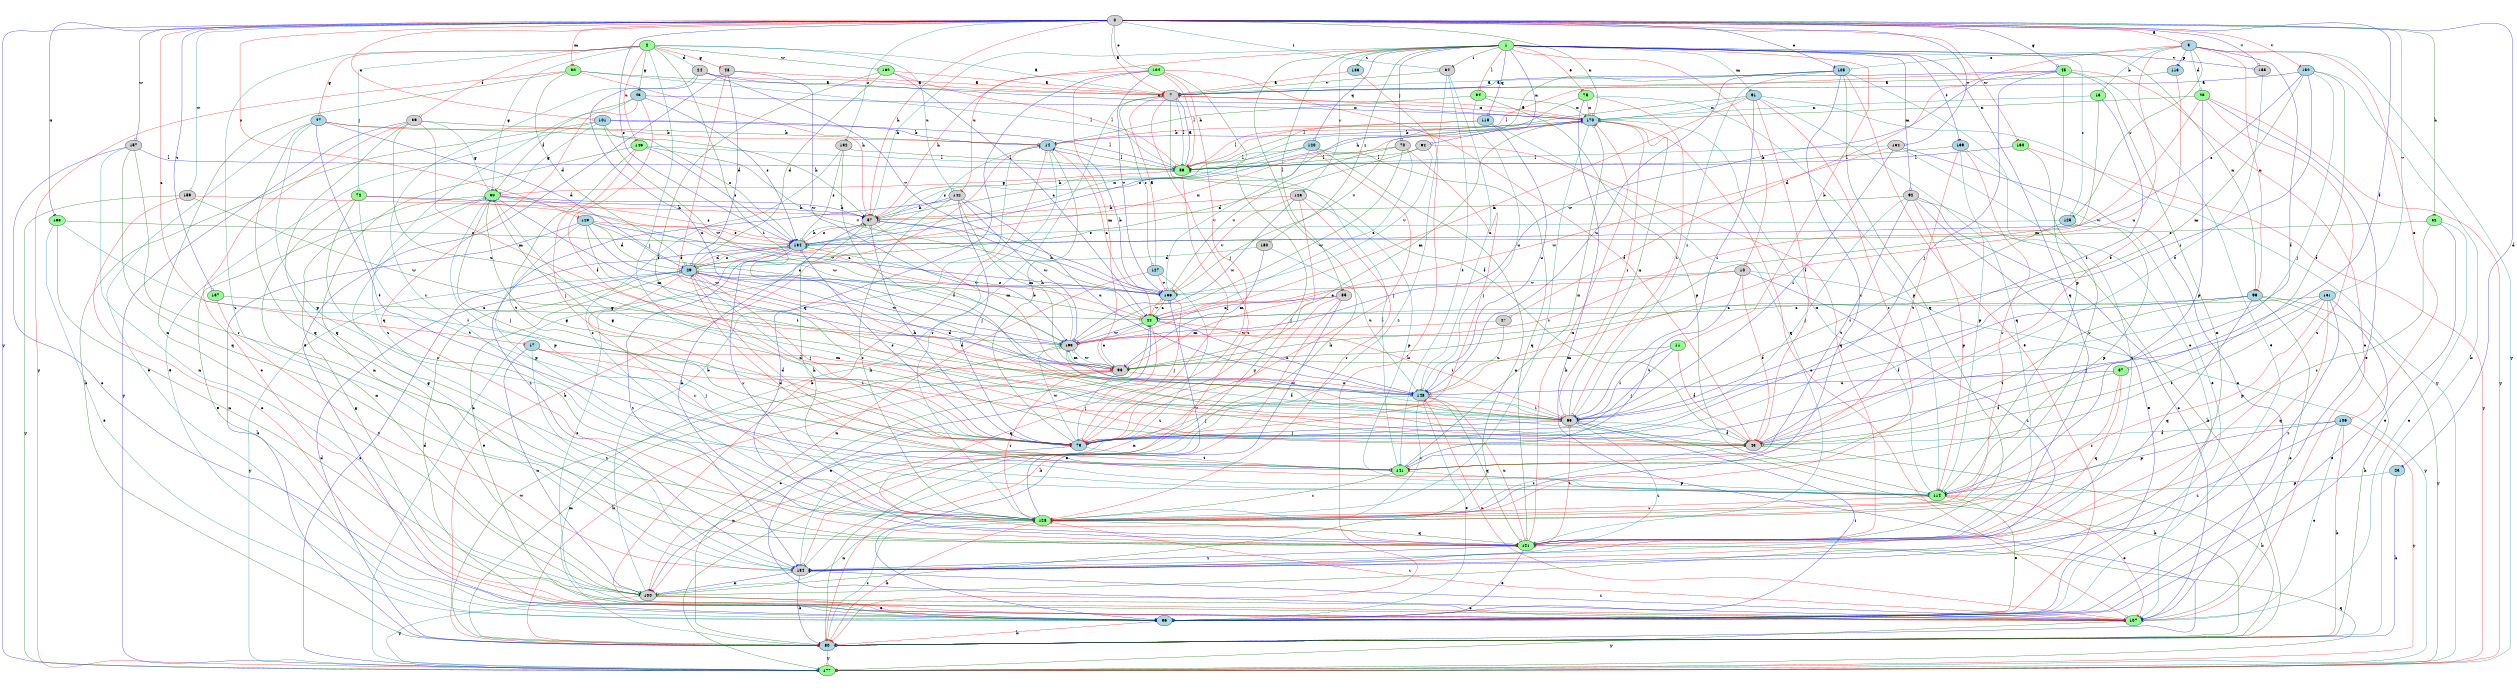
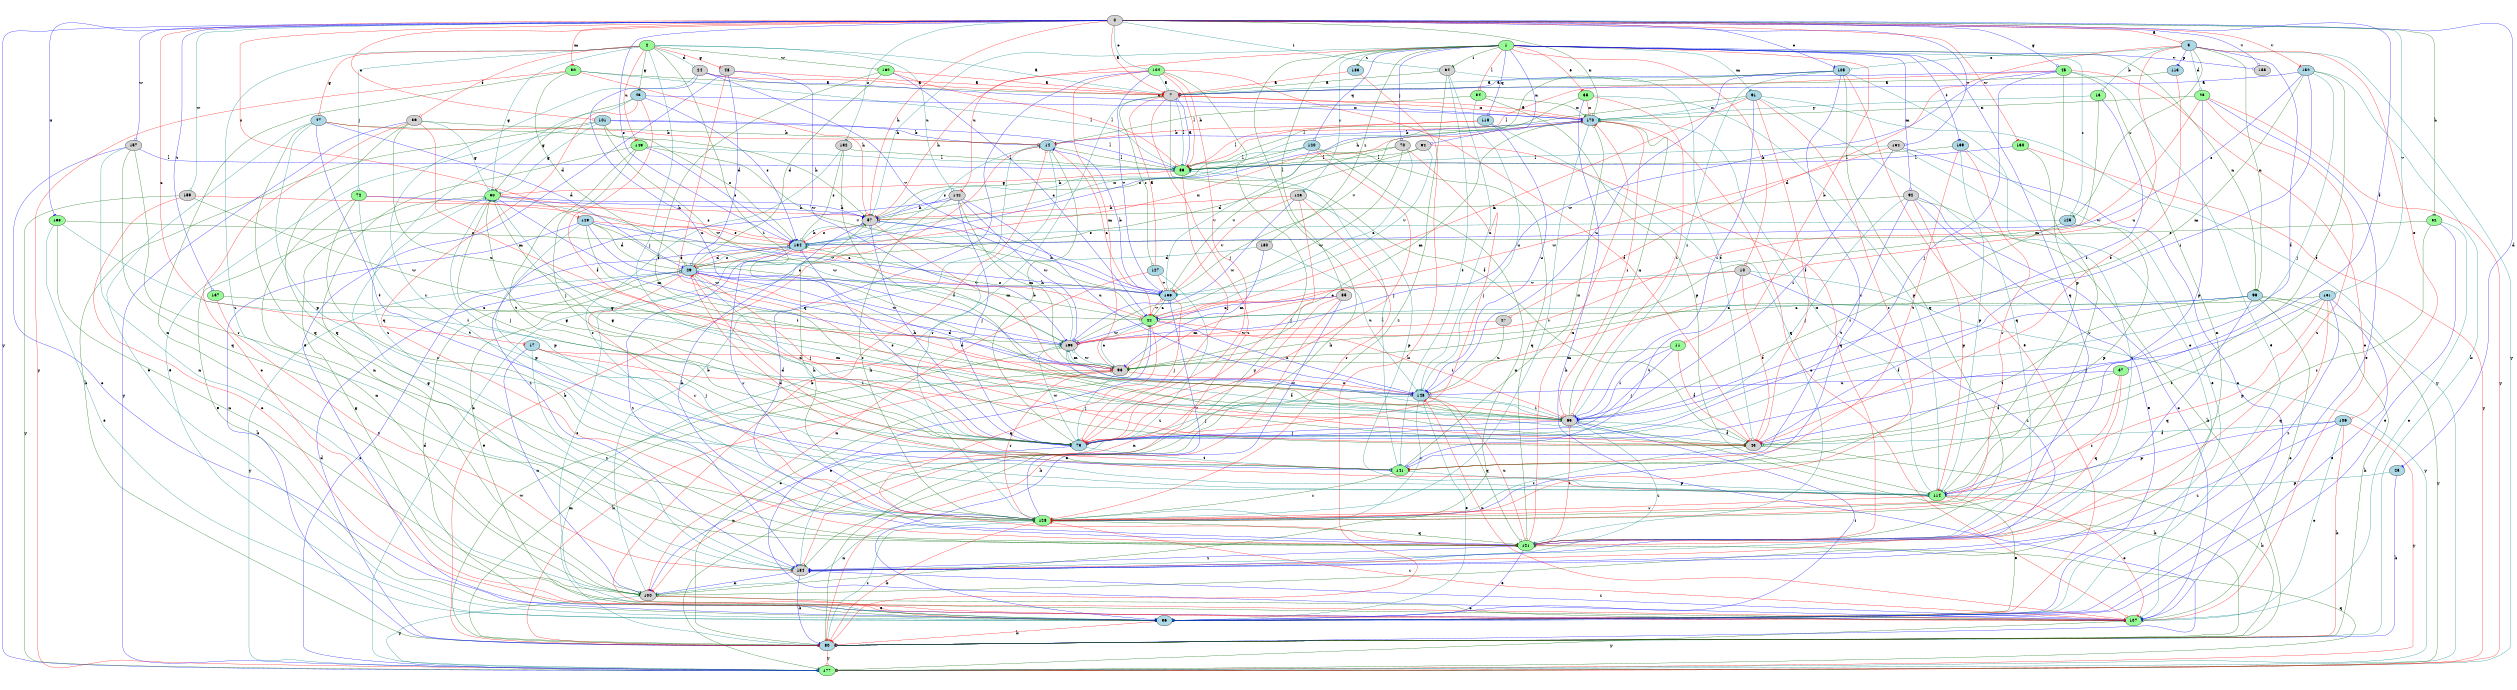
none -> (1163, 82)
(1327, 83) -> (1327, 83)
(1586, 95) -> (1586, 95)
(1814, 108) -> (1814, 108)
(543, 145) -> (543, 145)
(2251, 145) -> (2251, 145)
(2056, 323) -> (1694, 156)
(722, 362) -> (722, 362)
(1204, 429) -> (1204, 429)
